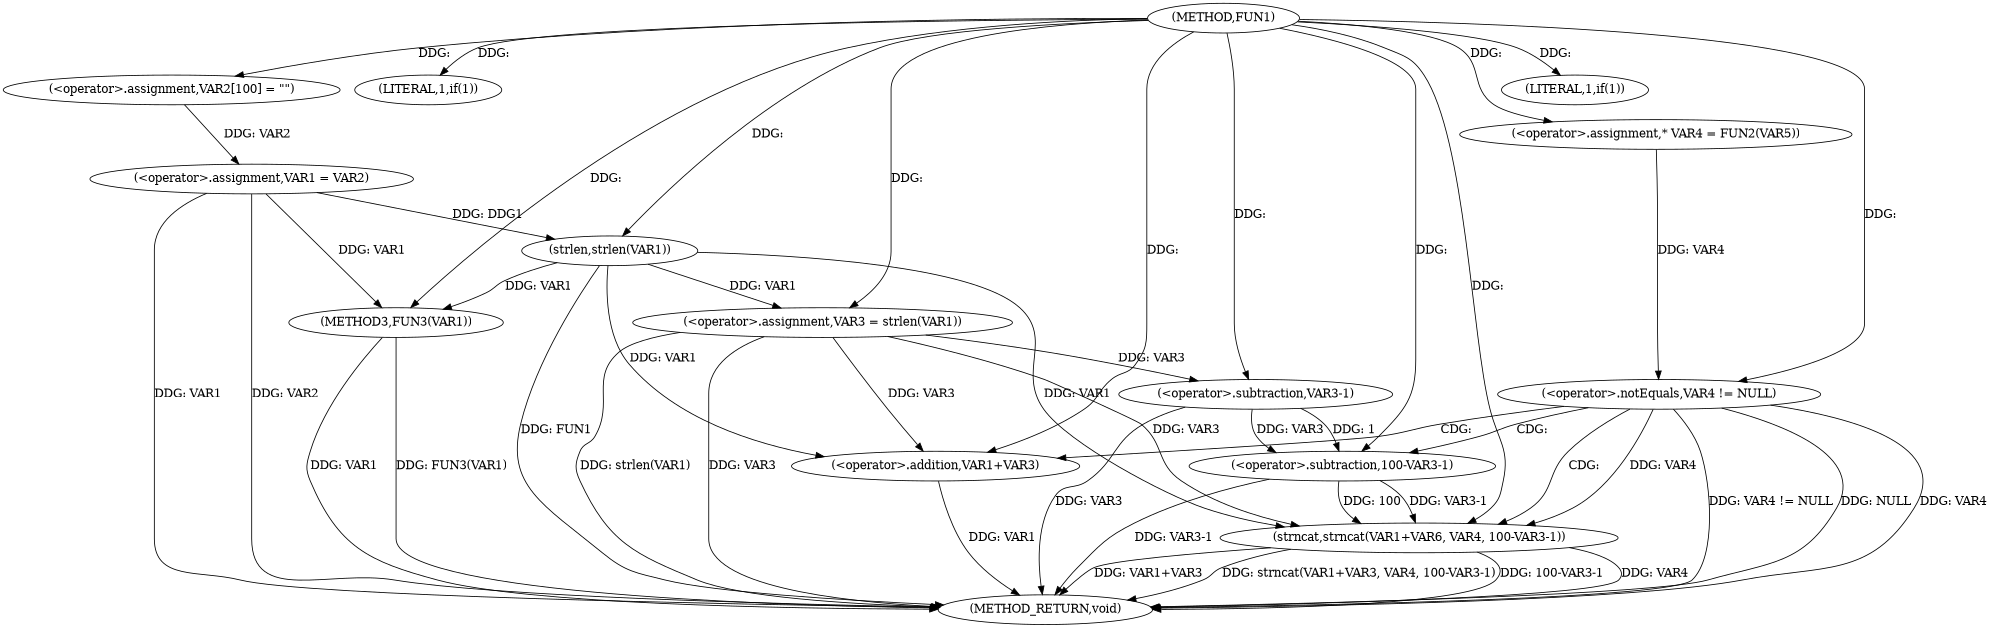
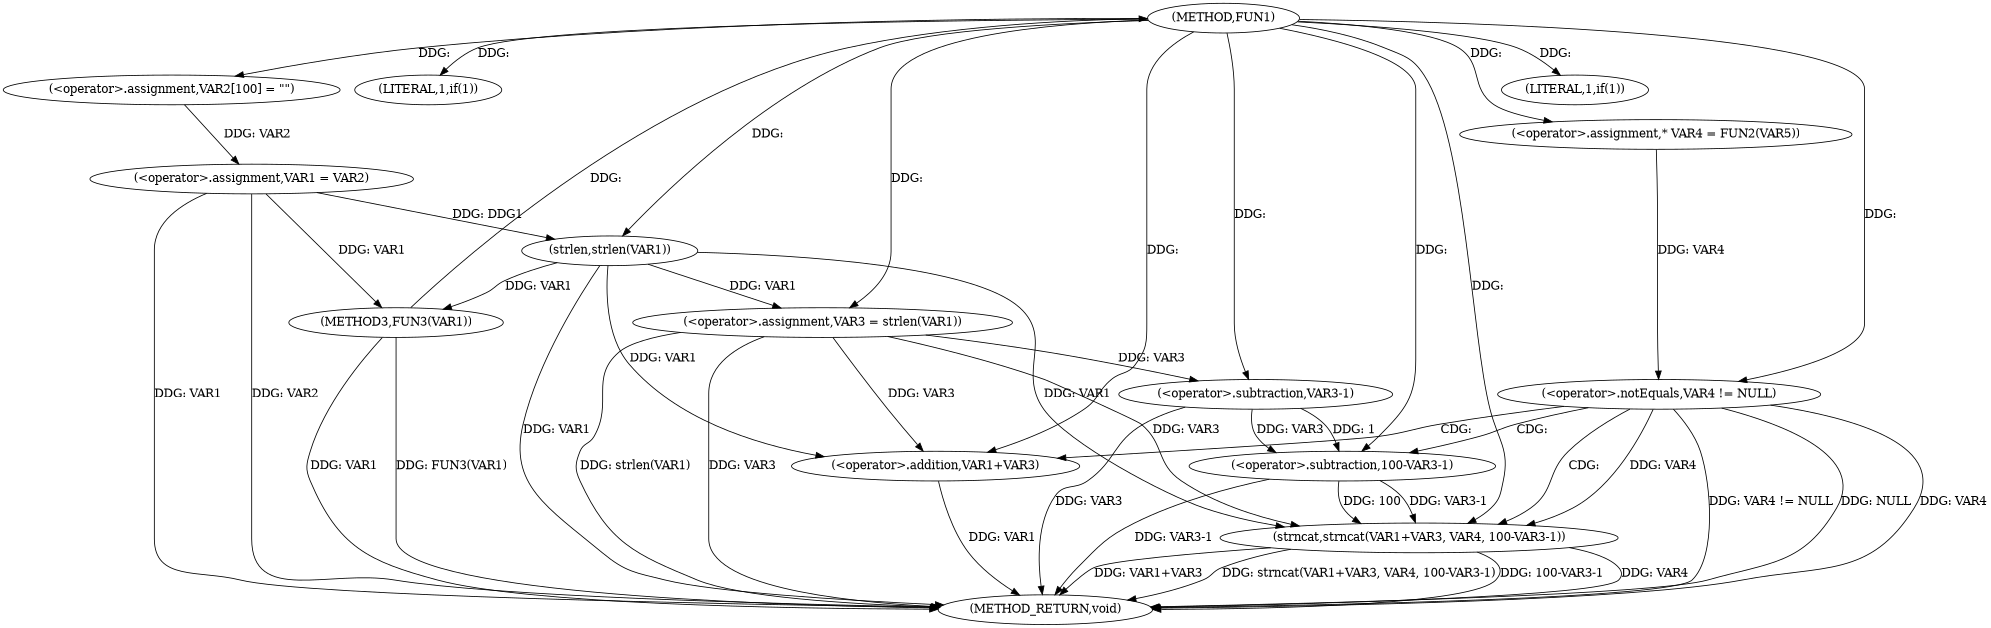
(751, 79) -> (743, 83)
(556, 430) -> (557, 430)
(1419, 538) -> (1419, 538)
